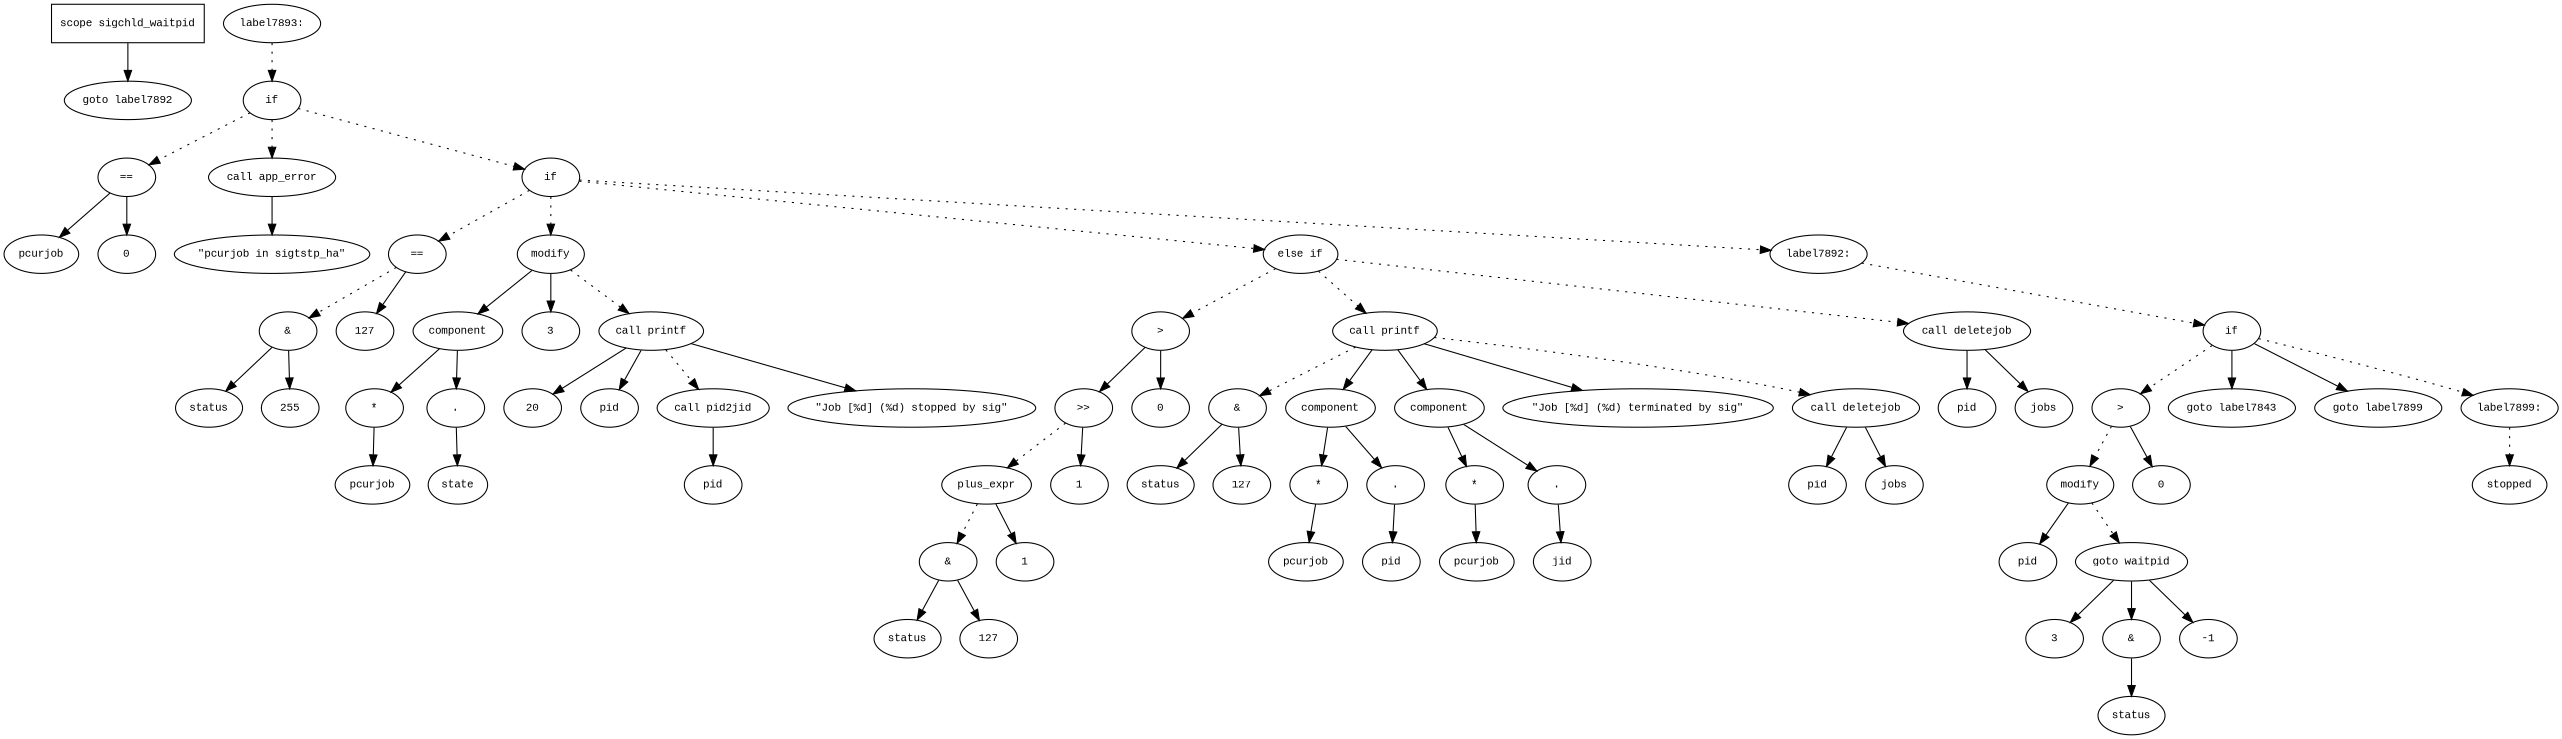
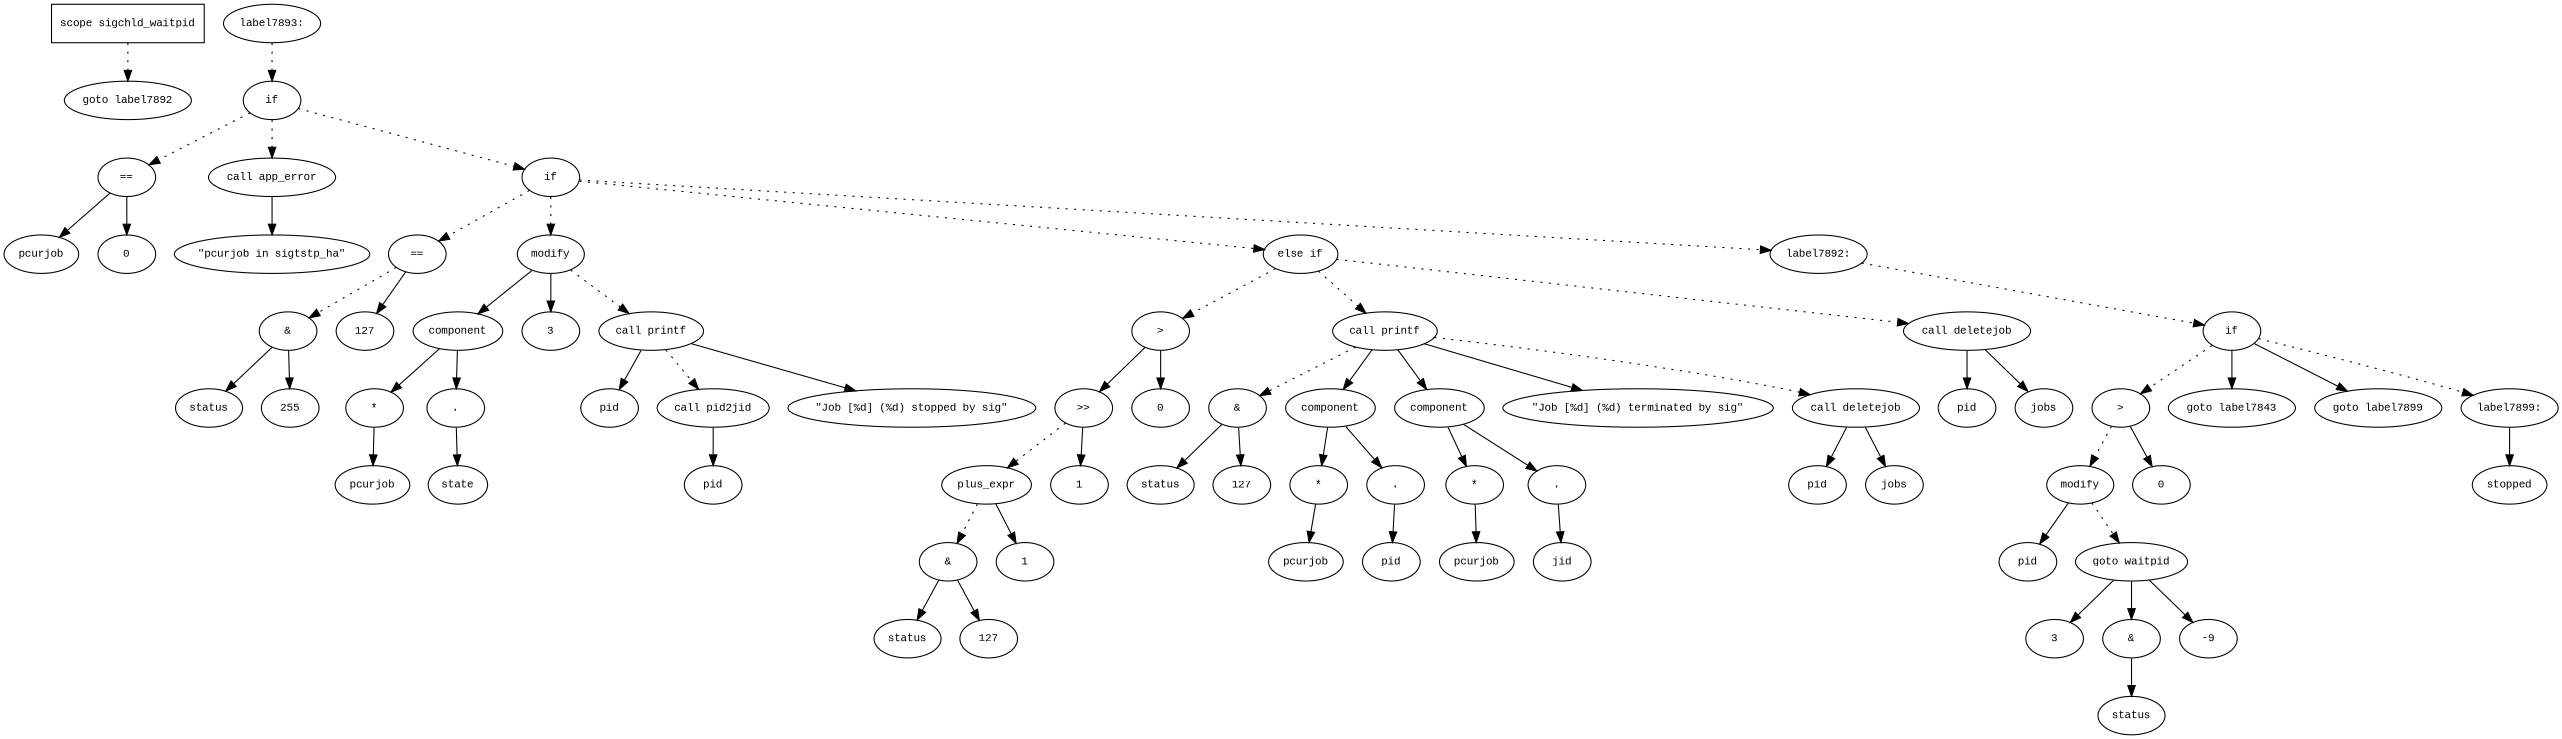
(128, 57) -> (128, 57)
(533, 408) -> none
(2510, 441) -> (2510, 441)
(2208, 639) -> (2208, 639)
